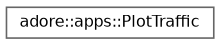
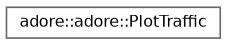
(110, 23) -> (113, 23)
